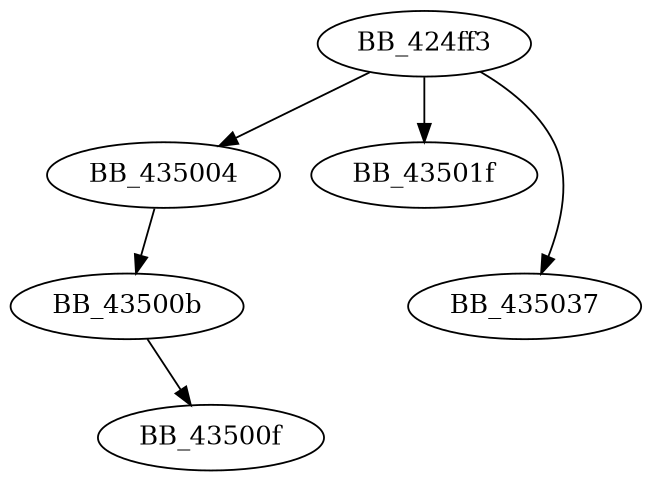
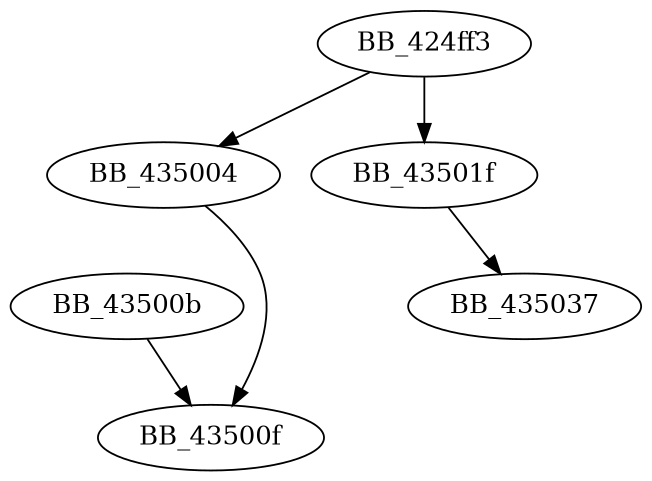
(557, 149) -> (469, 234)
(148, 232) -> (265, 289)
